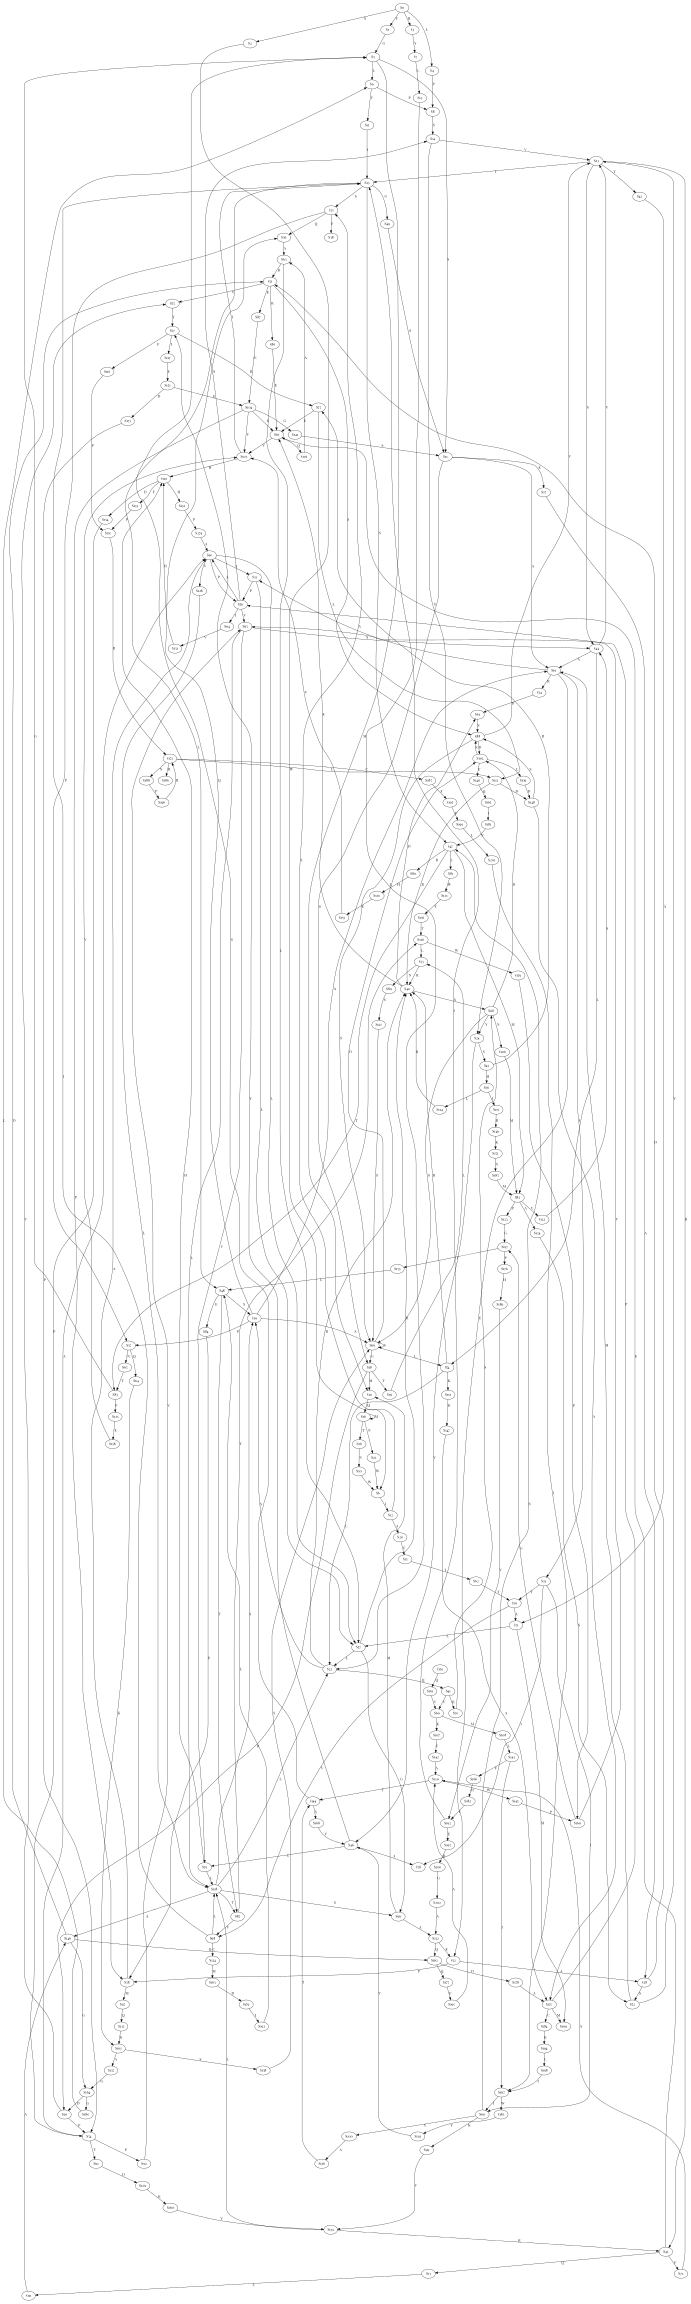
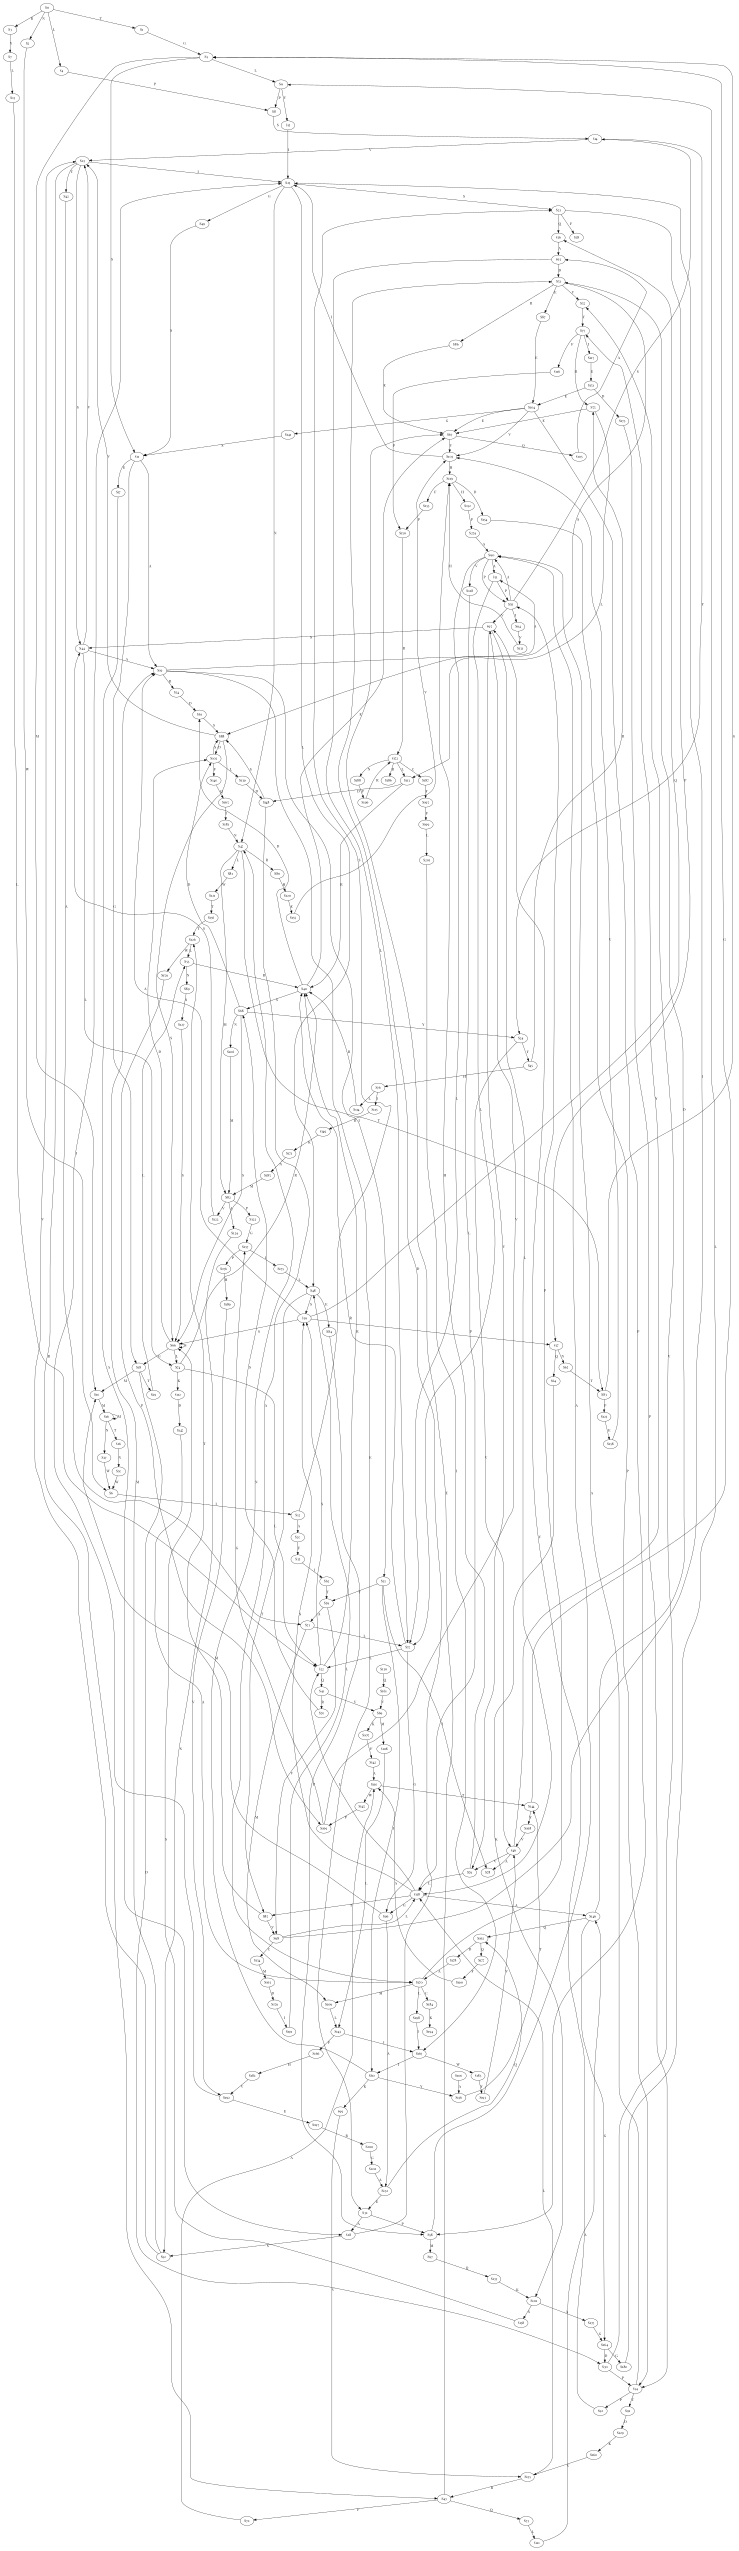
none -> (333, 2017)
(544, 2058) -> (418, 1999)
(417, 2125) -> (414, 2086)
